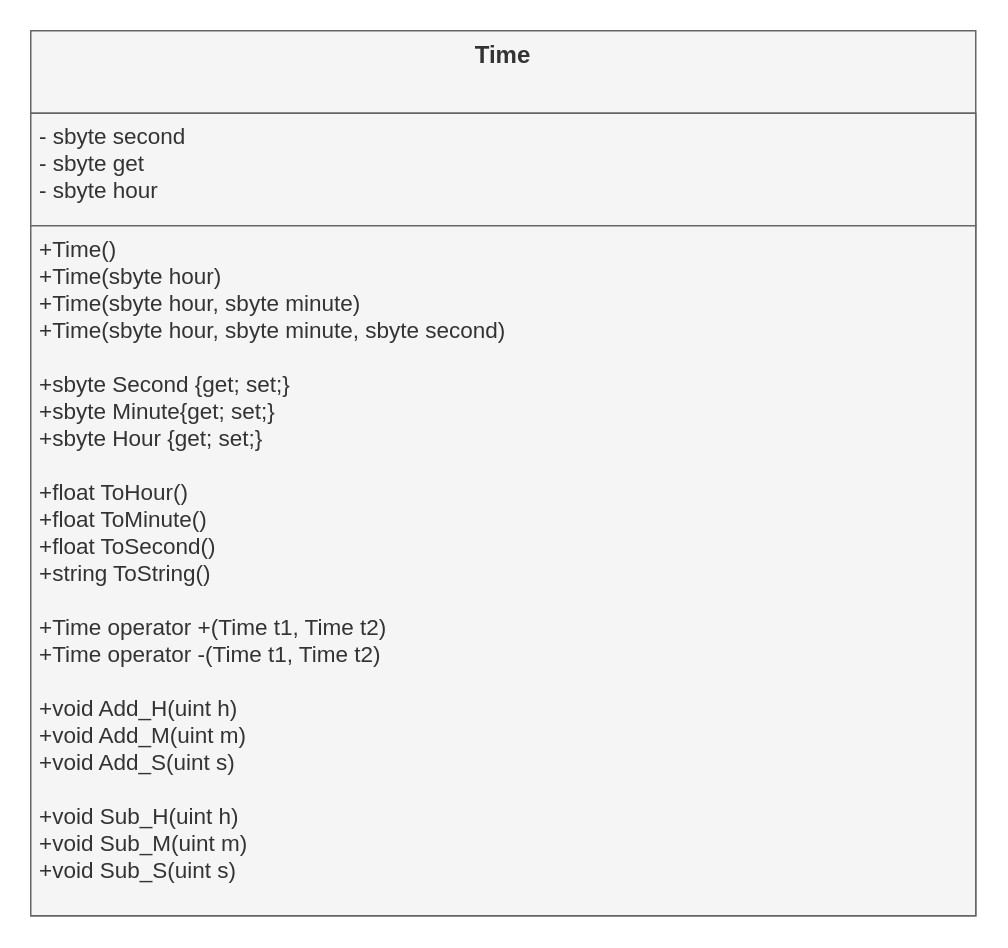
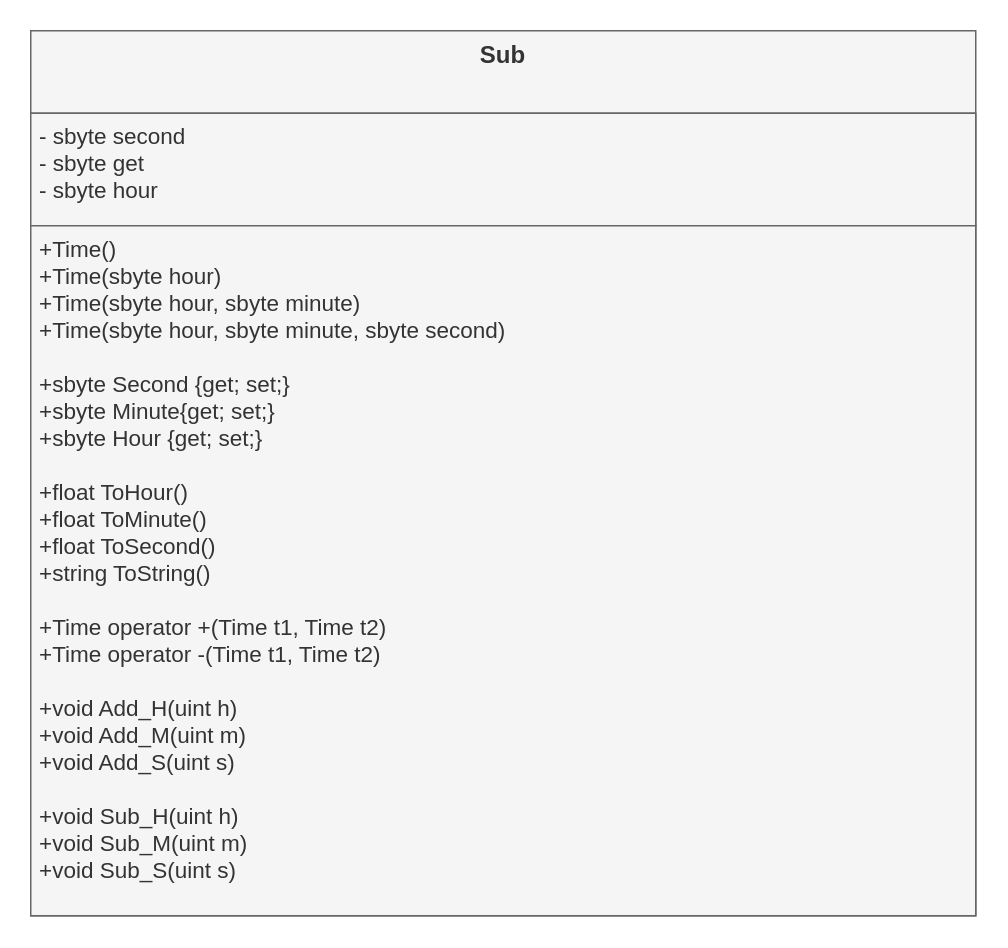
(503, 55) -> (503, 55)
